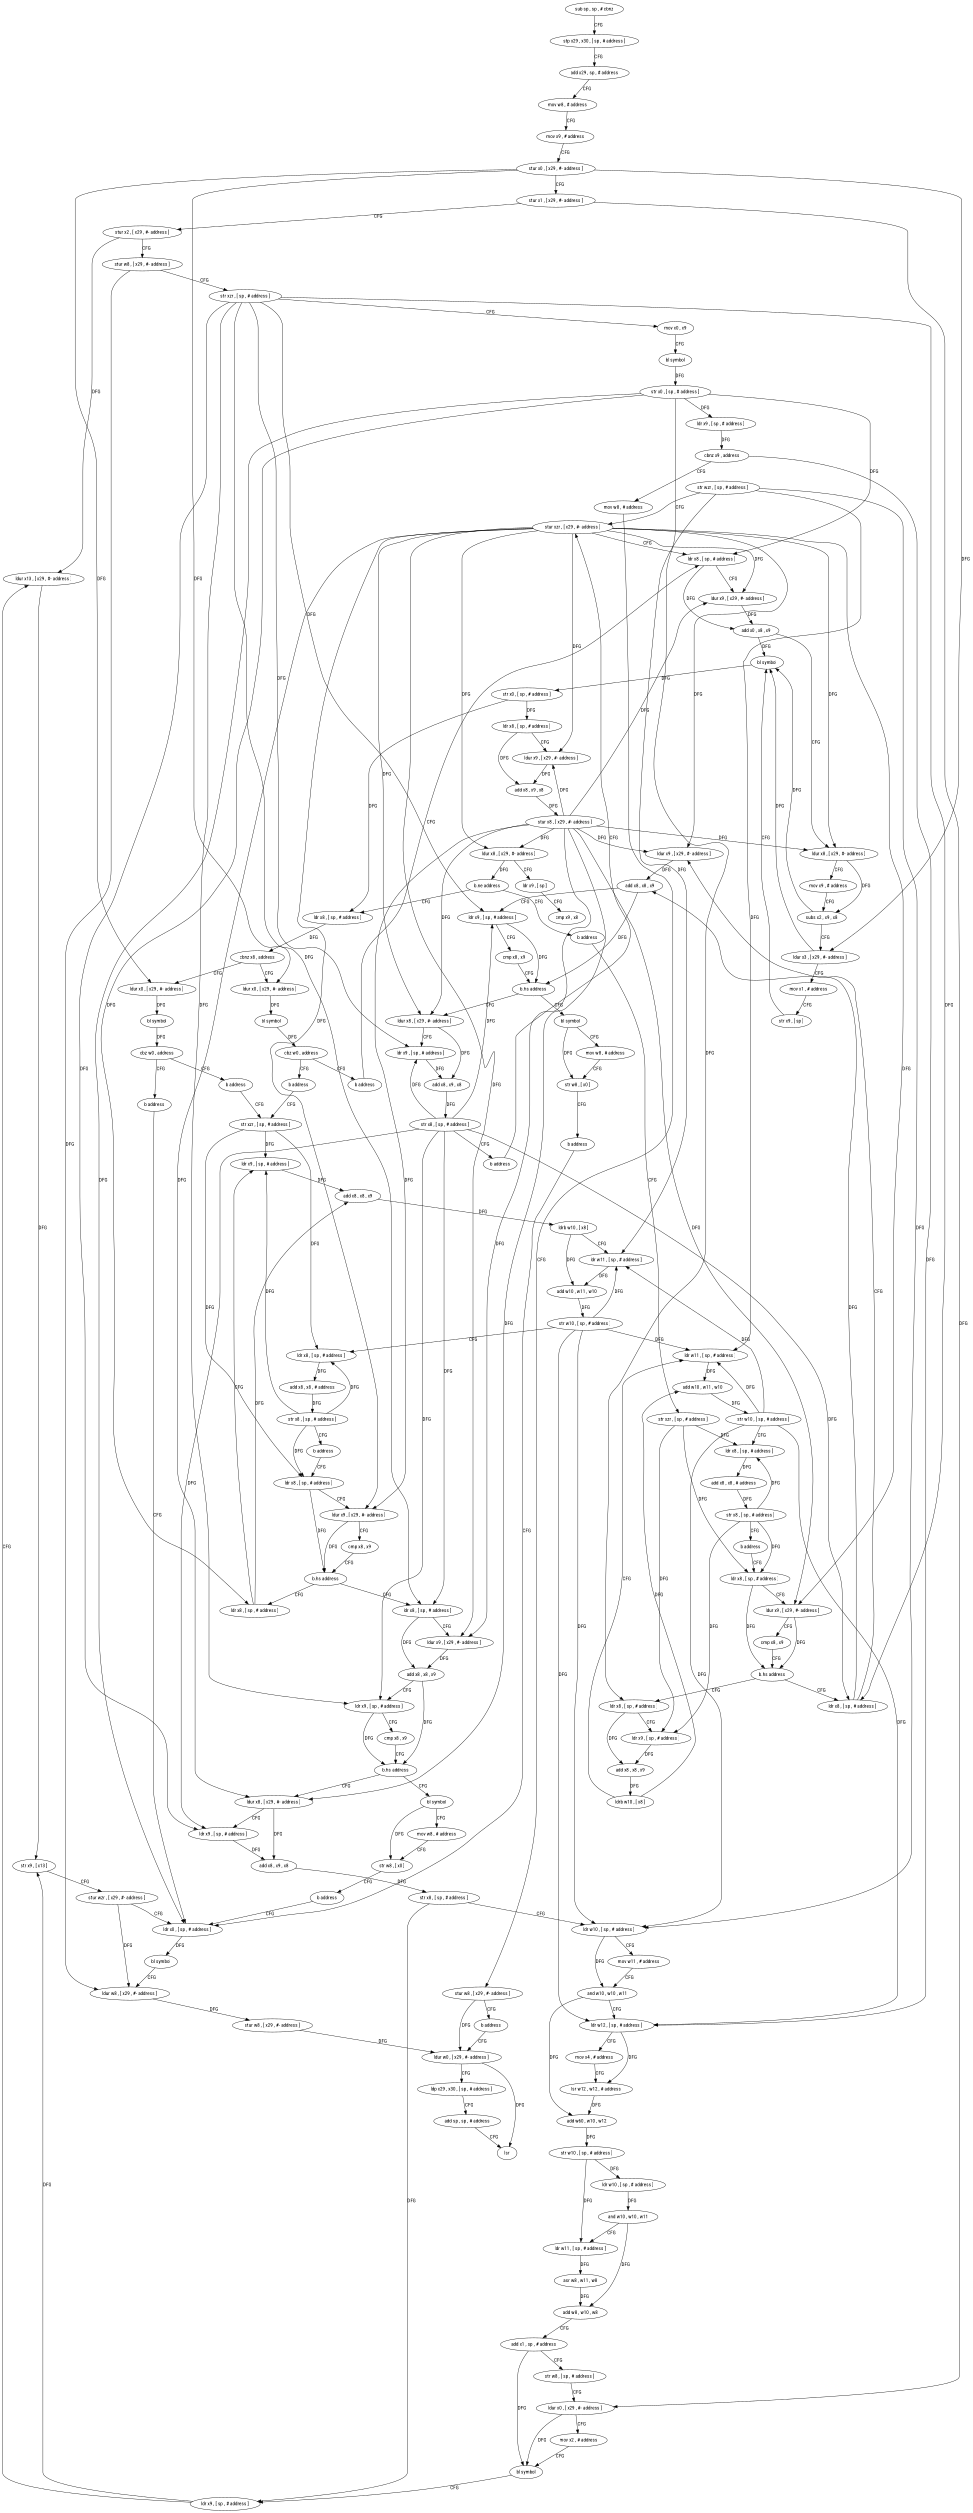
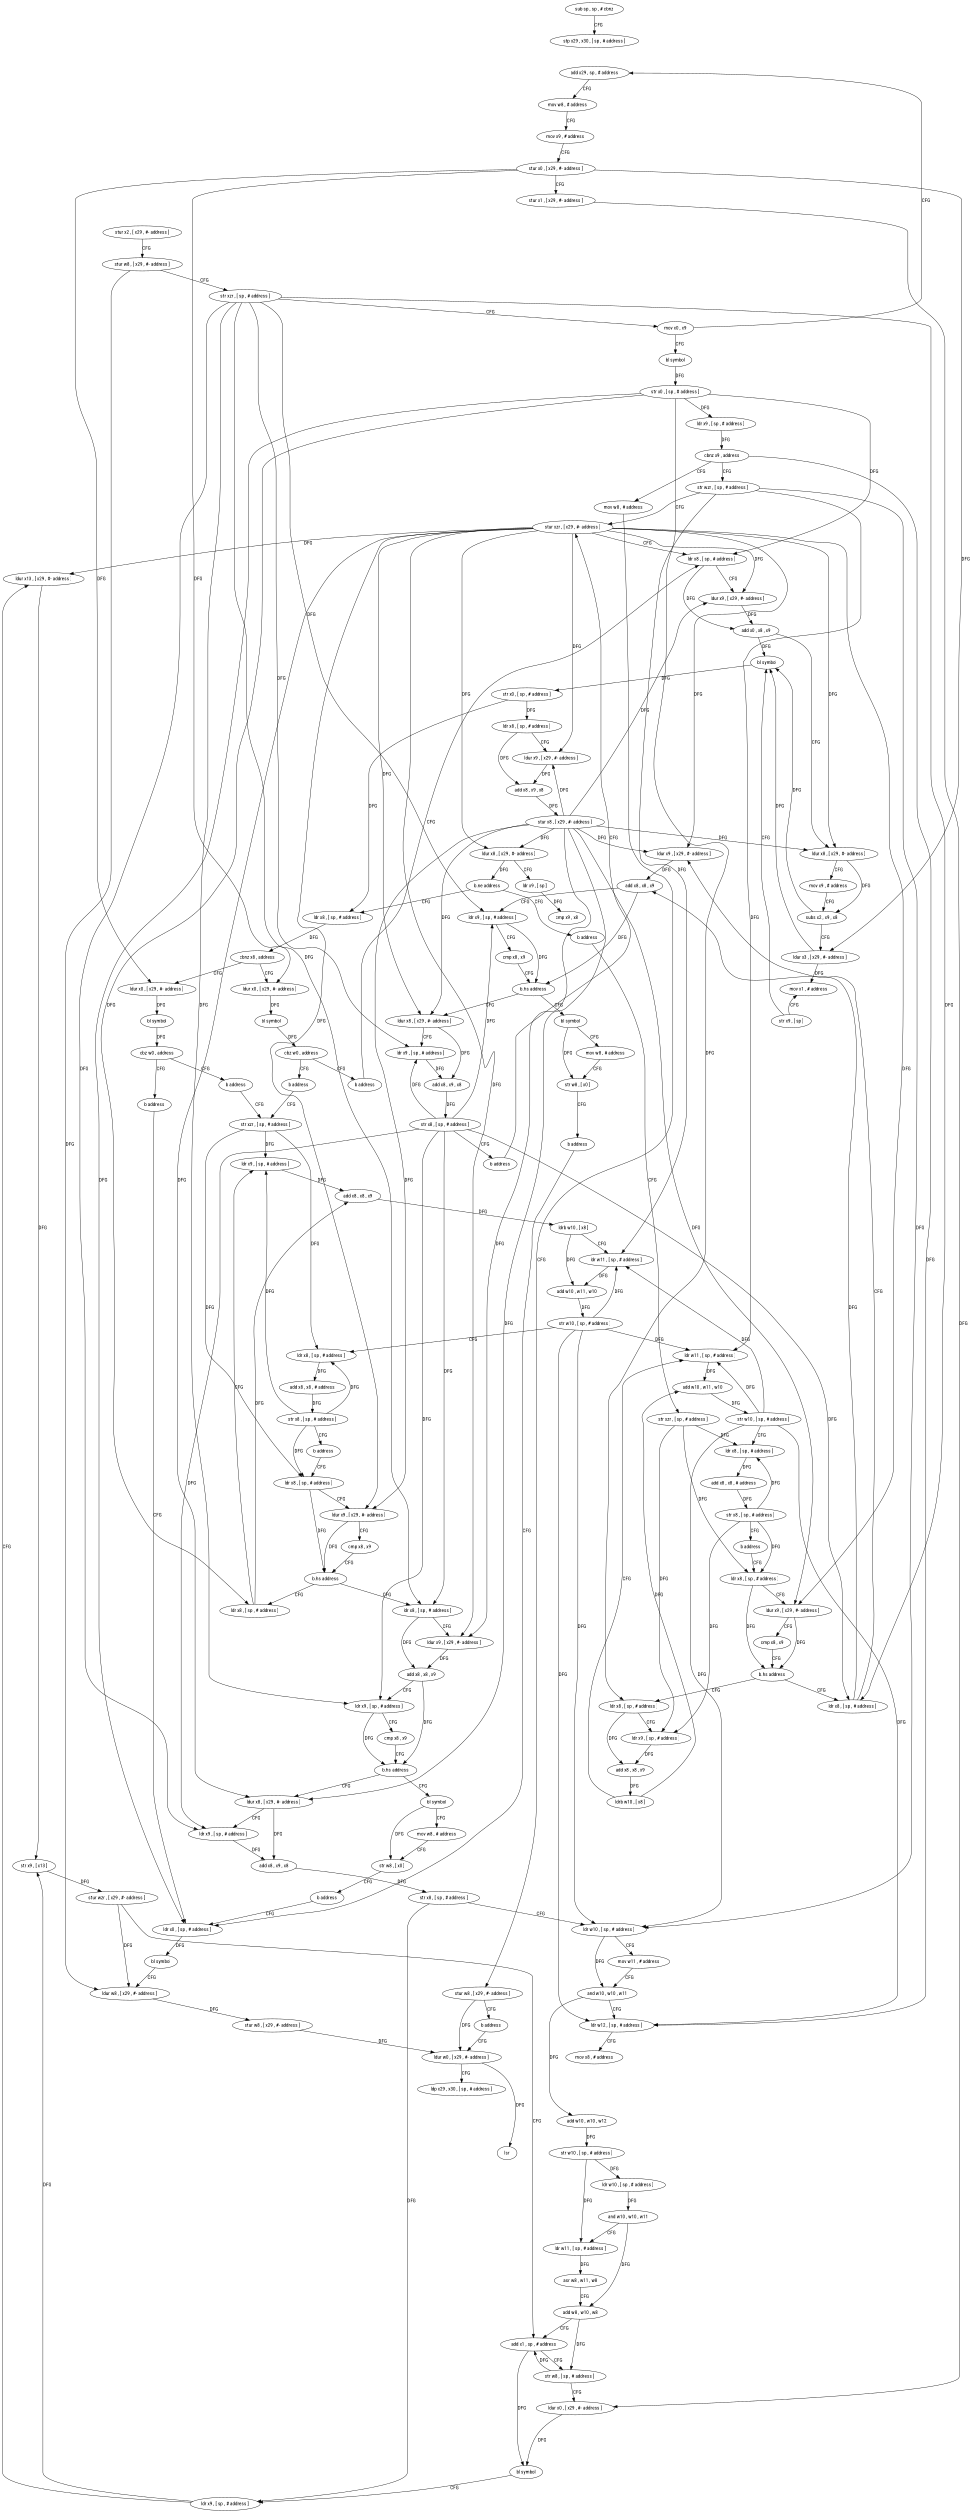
(594, 55) -> (922, 170)
(351, 216) -> none
(91, 402) -> (302, 541)
none -> (722, 470)
(558, 902) -> (558, 902)
(819, 973) -> (819, 973)
(803, 1004) -> (789, 1005)
(85, 1882) -> (85, 1882)
(149, 1913) -> (498, 1967)
(594, 2057) -> (594, 2057)
(596, 2089) -> none
(467, 2121) -> none
(587, 2121) -> (587, 2121)
(585, 2297) -> (585, 2297)
none -> (575, 2343)
none -> (541, 2365)
(579, 2440) -> none
